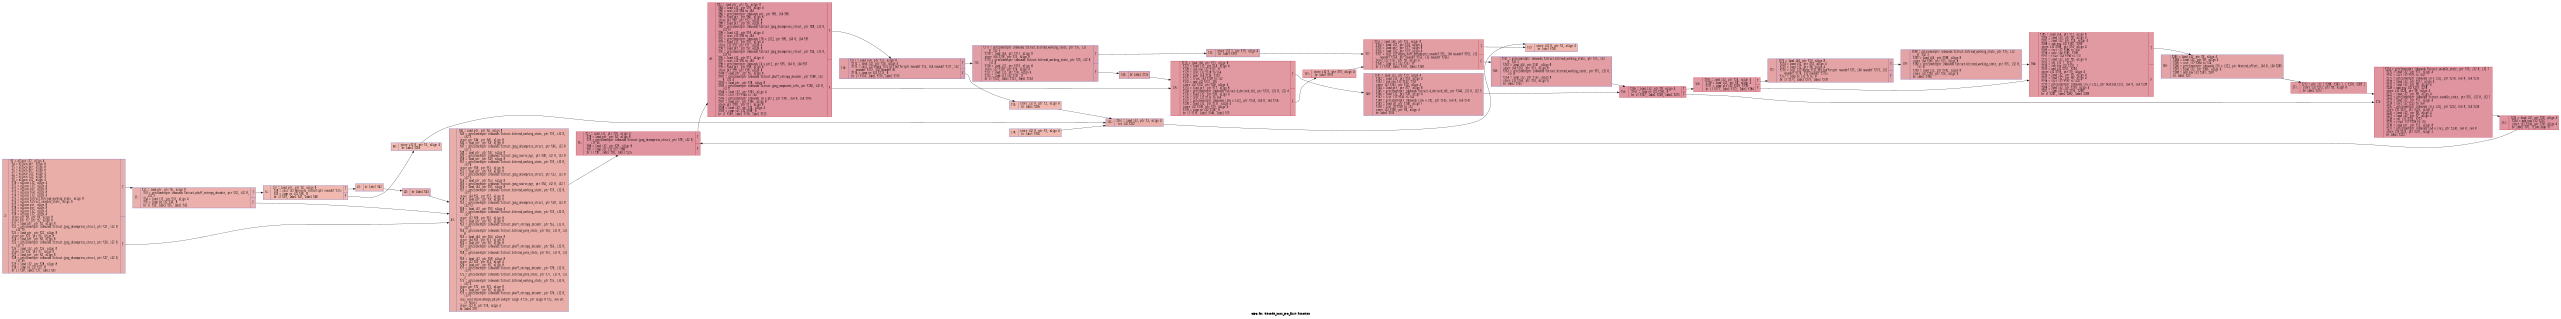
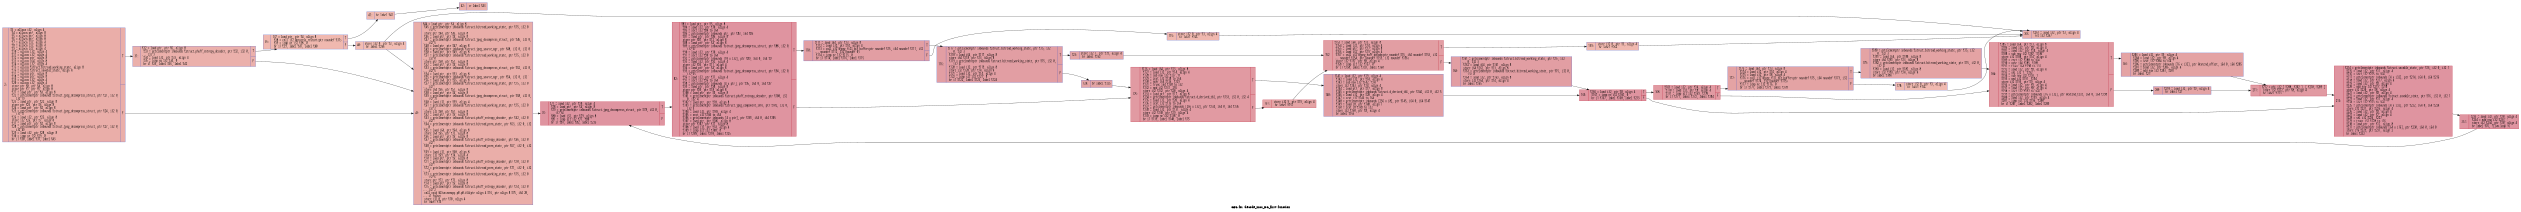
none -> (1873, 84)
none -> (2182, 91)
(1375, 130) -> (1830, 42)
(438, 199) -> (399, 59)
